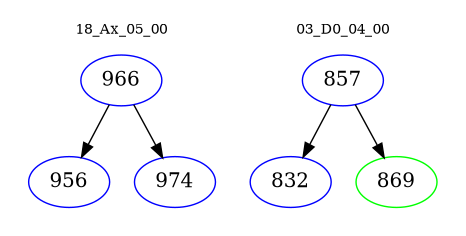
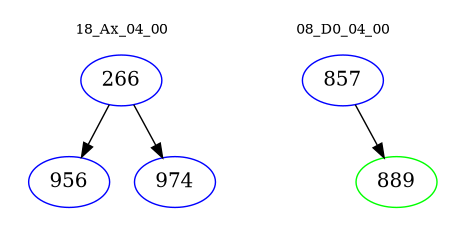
(122, 30) -> (122, 30)
(344, 30) -> (344, 30)
(121, 80) -> (121, 80)
(291, 182) -> none
(397, 182) -> (397, 182)
